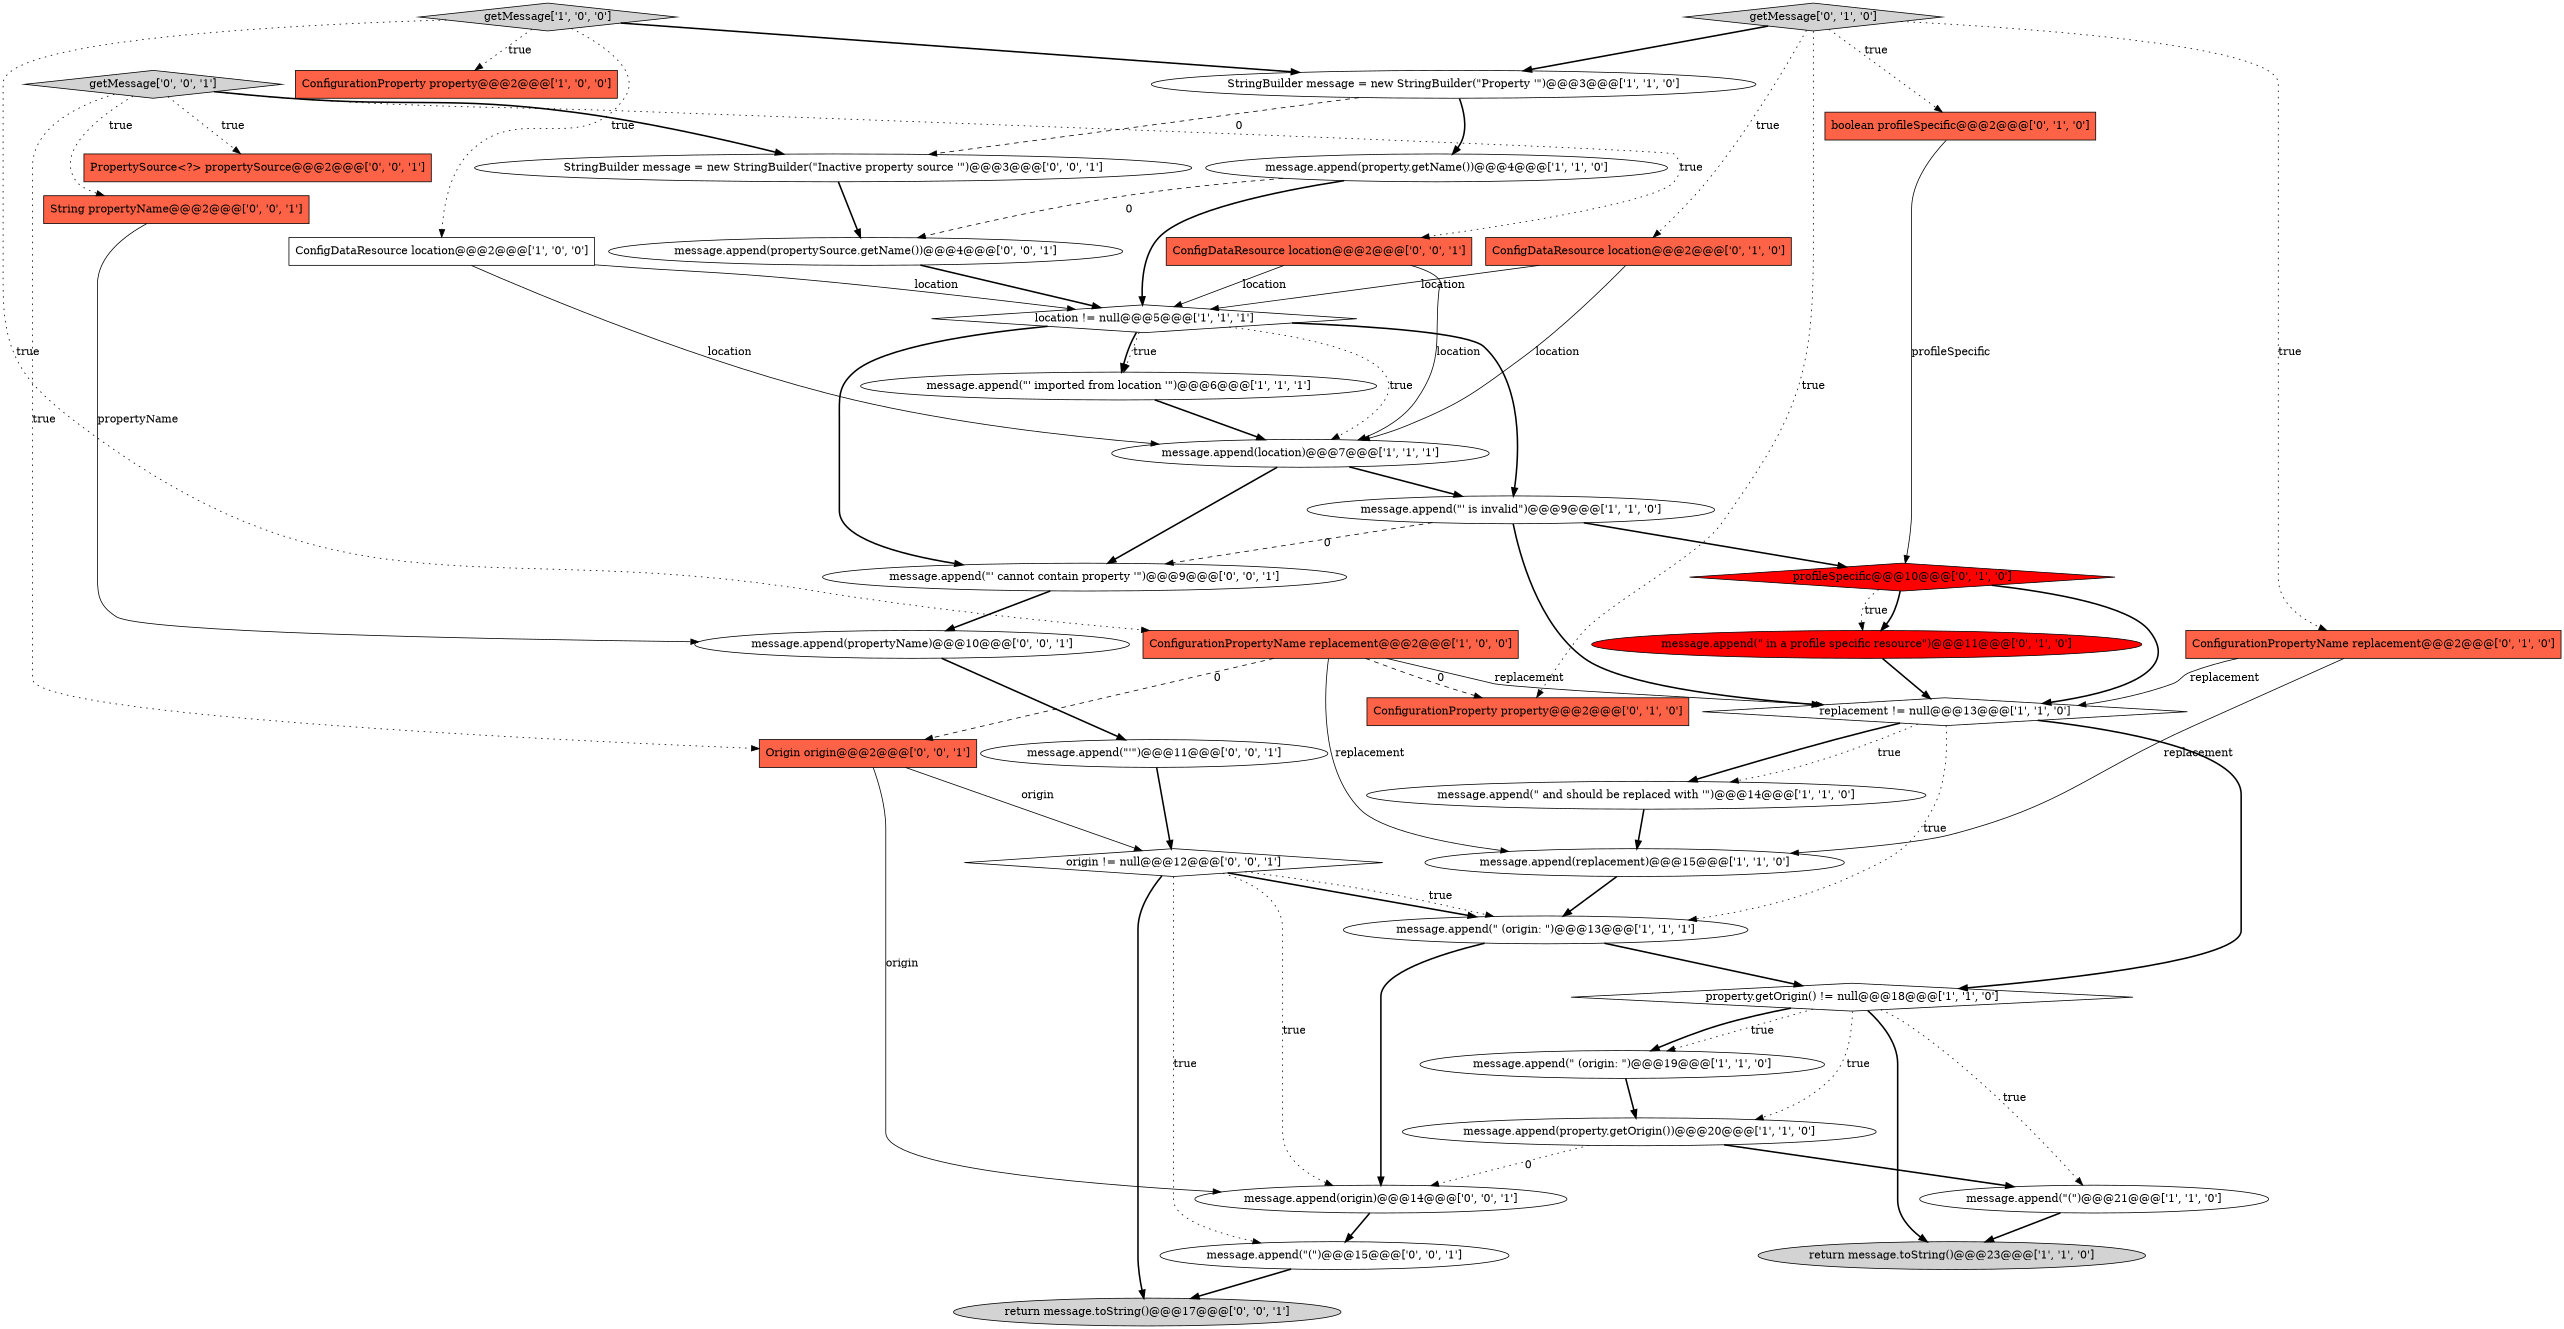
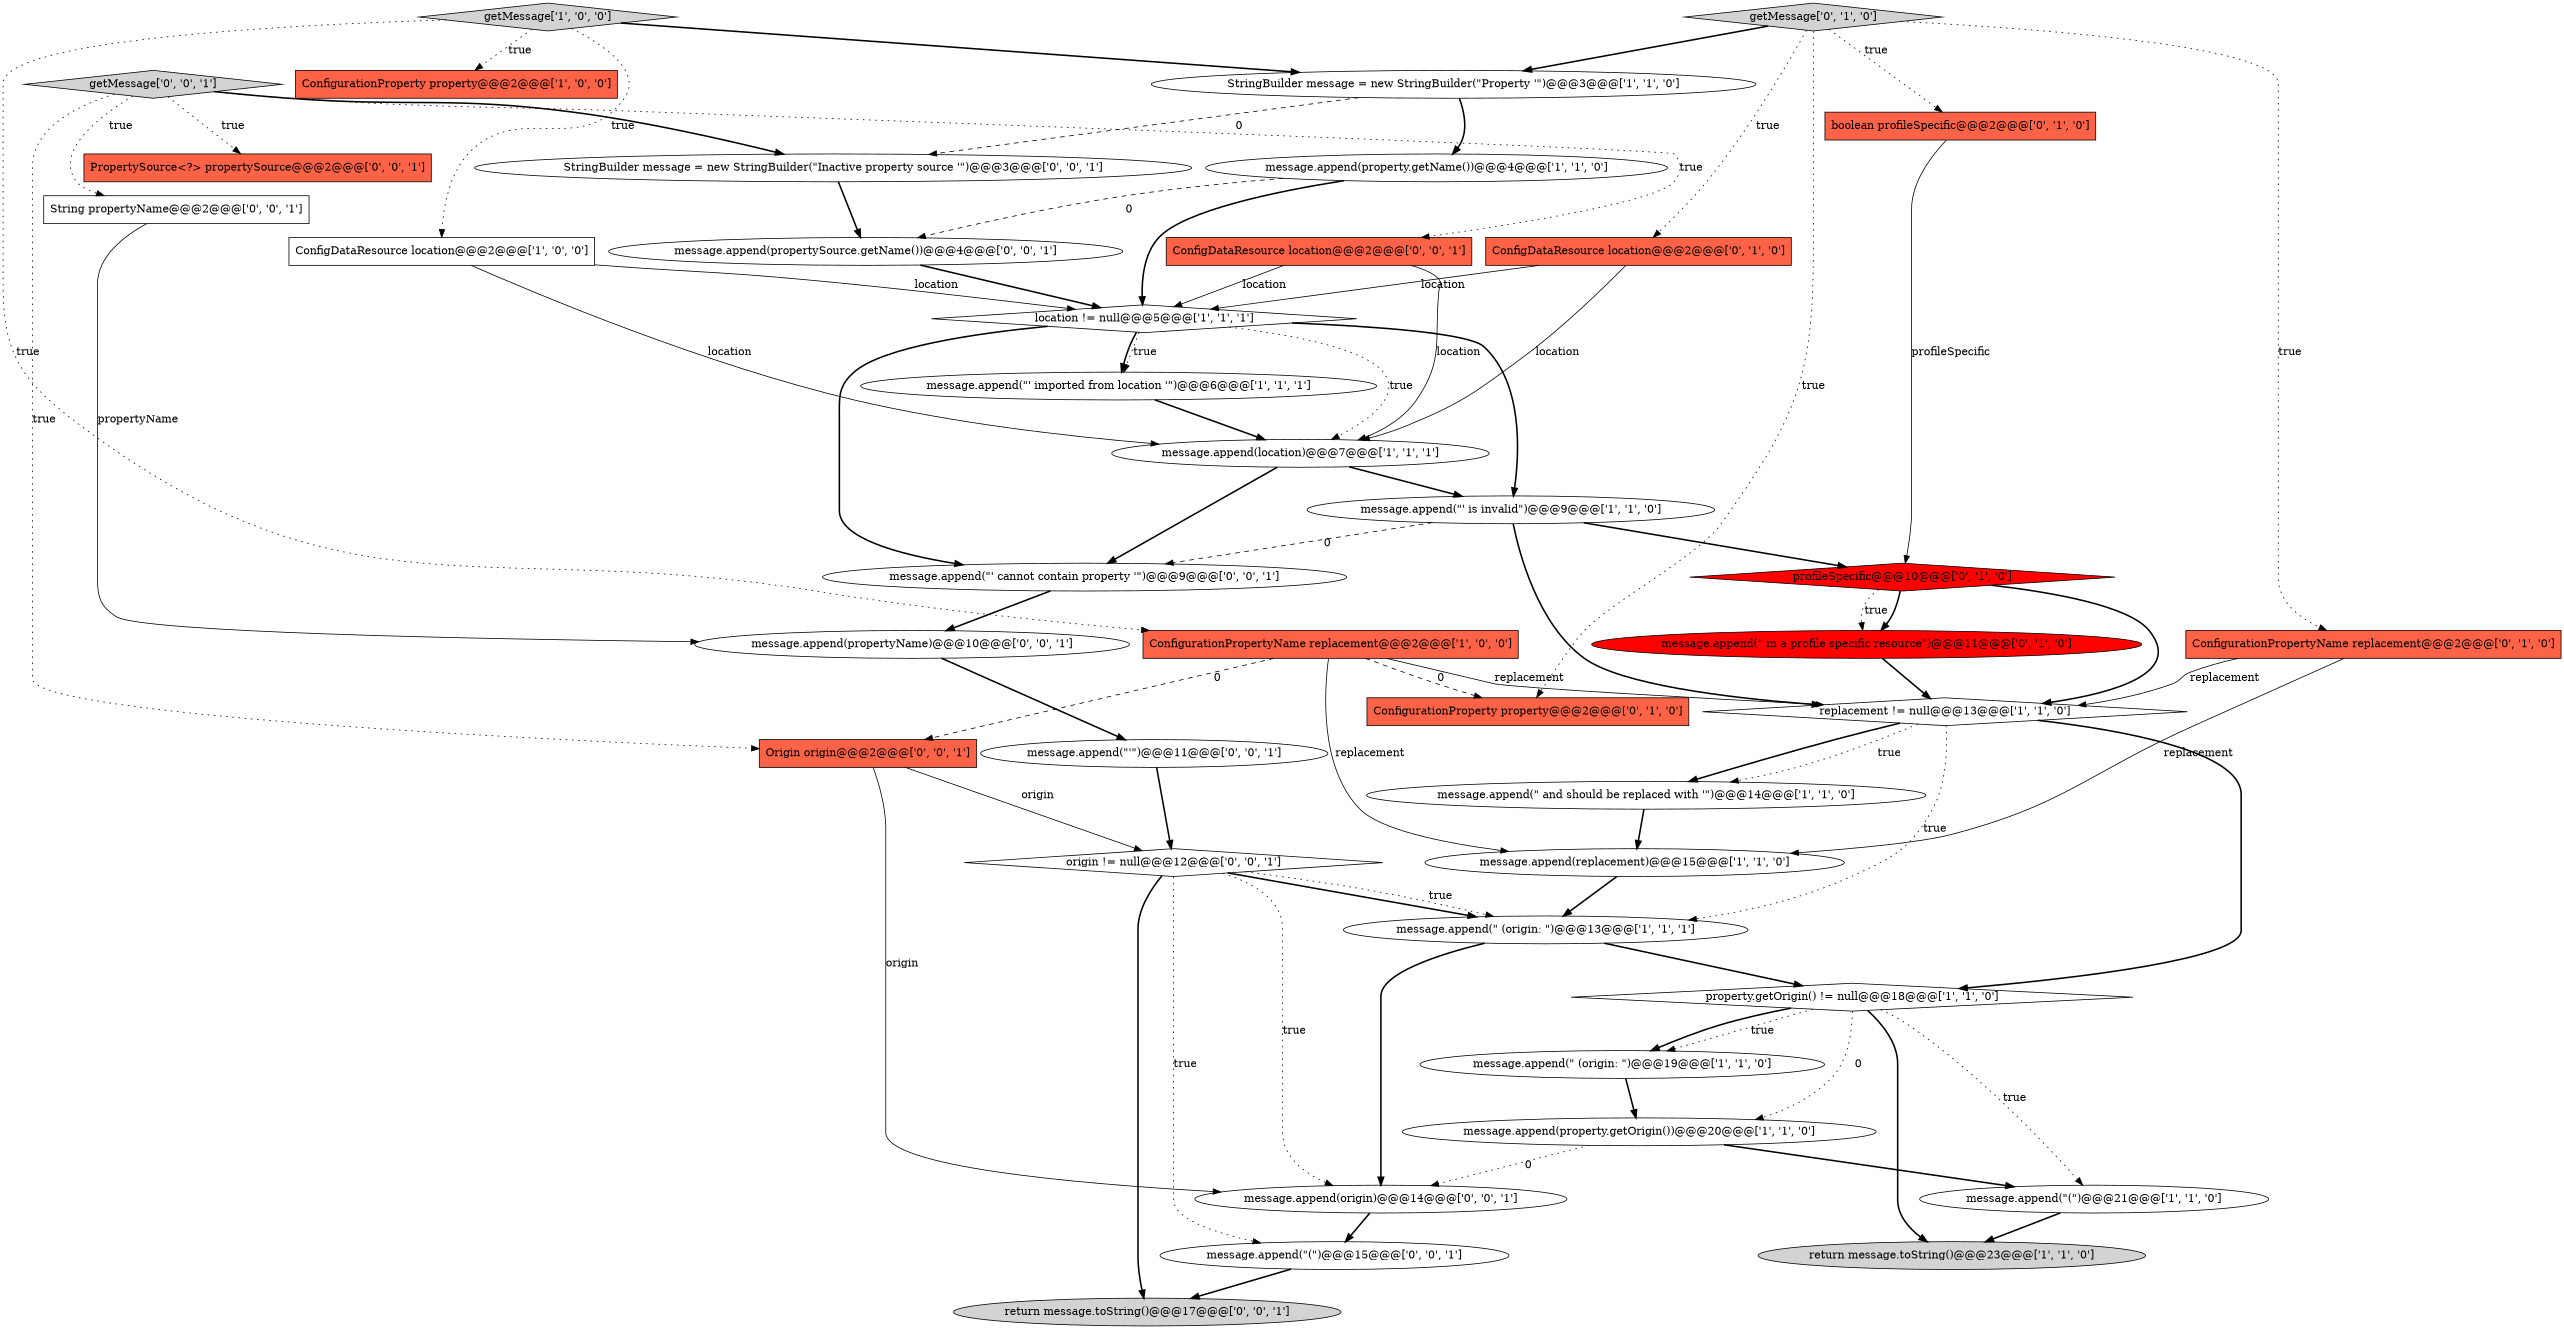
(176, 210) -> (176, 210)
(1859, 1064) -> (1859, 1064)
